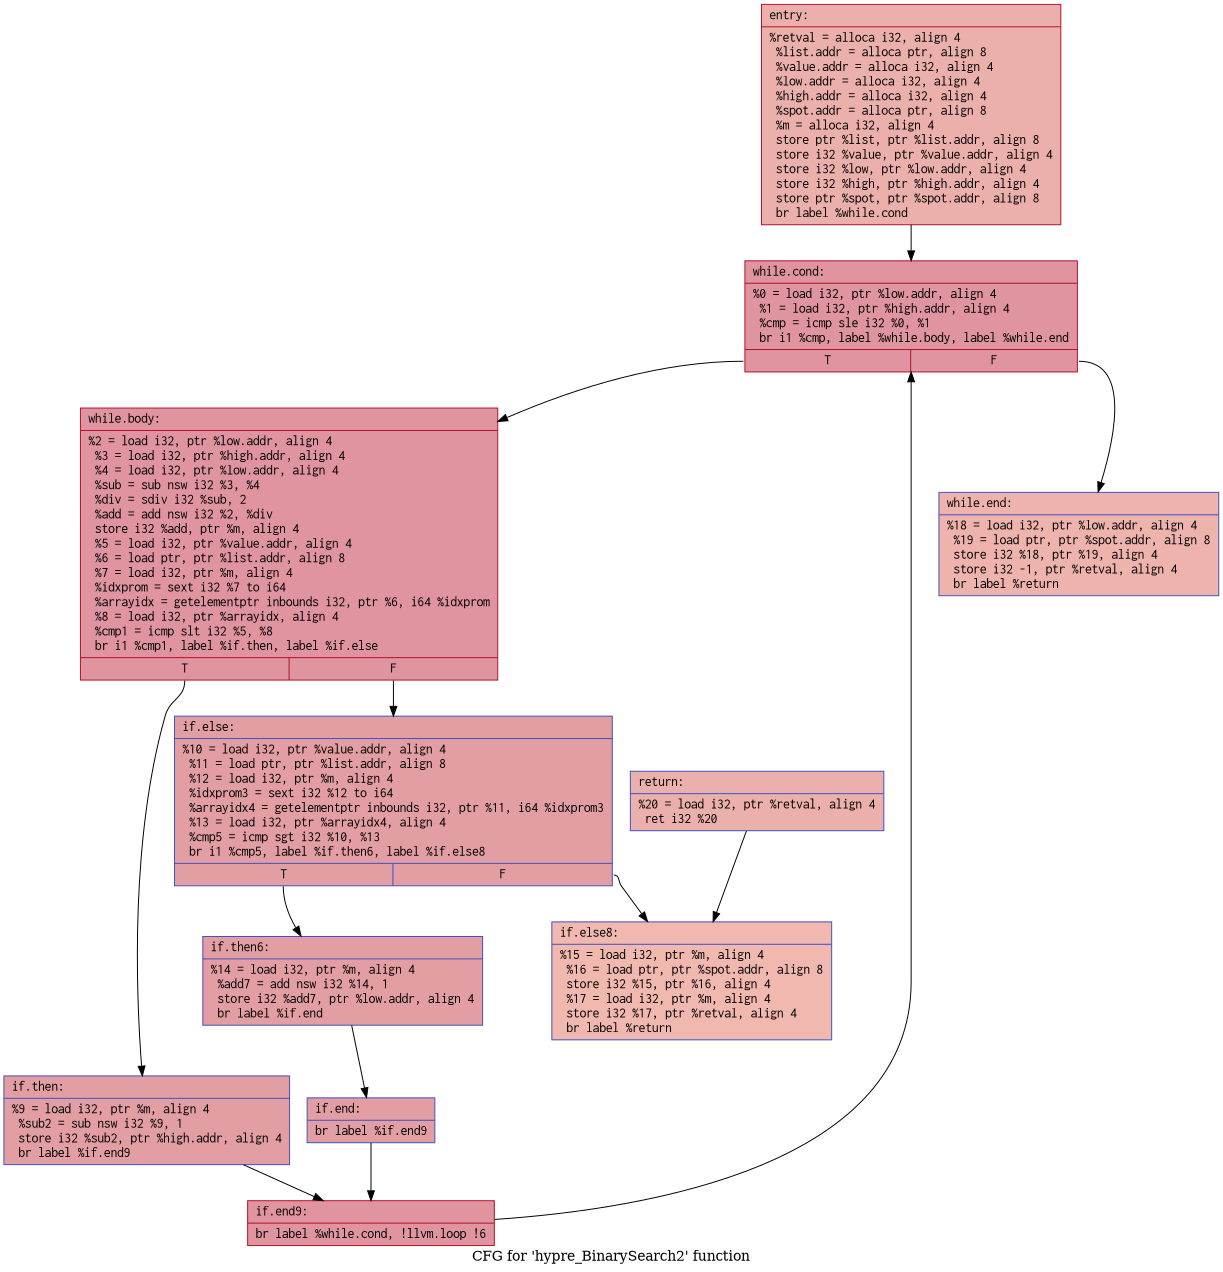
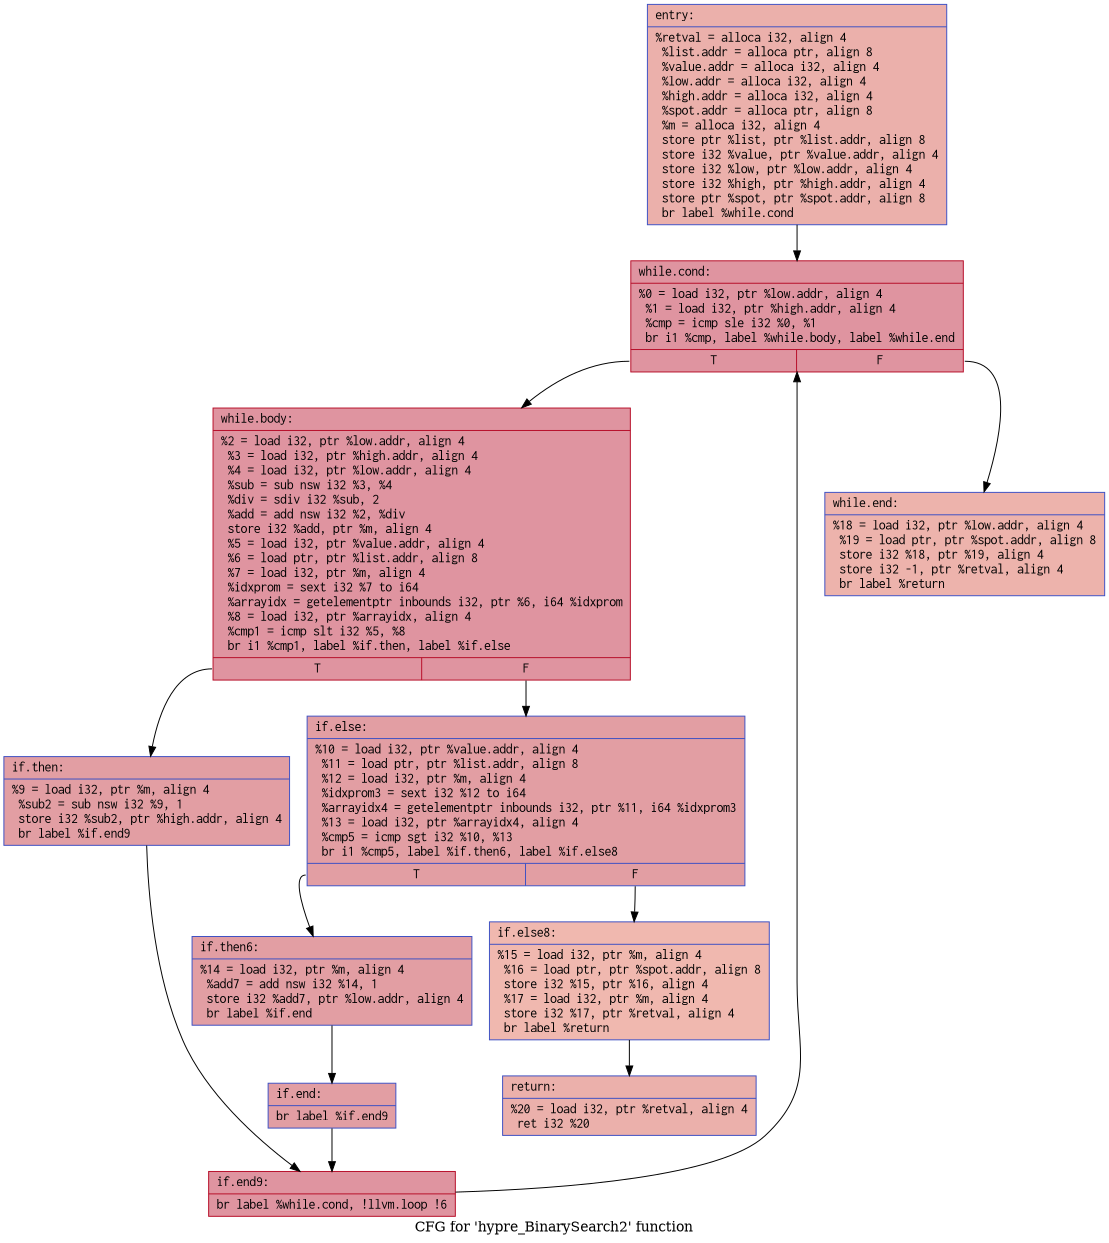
(911, 115) -> (797, 115)
(732, 872) -> (629, 1053)
